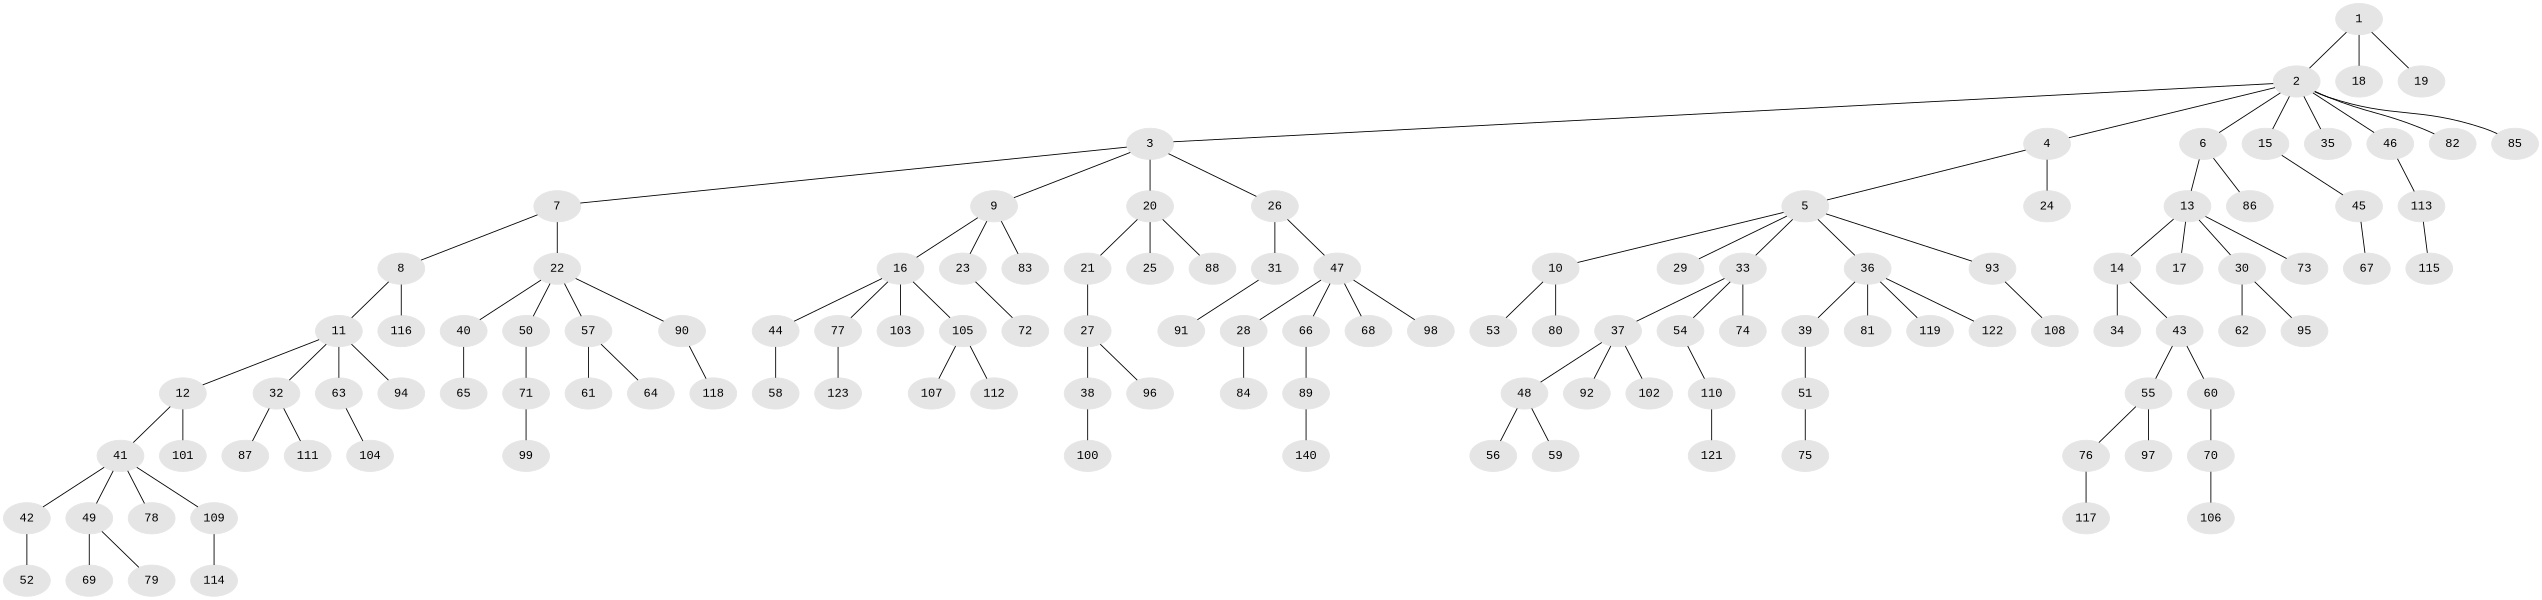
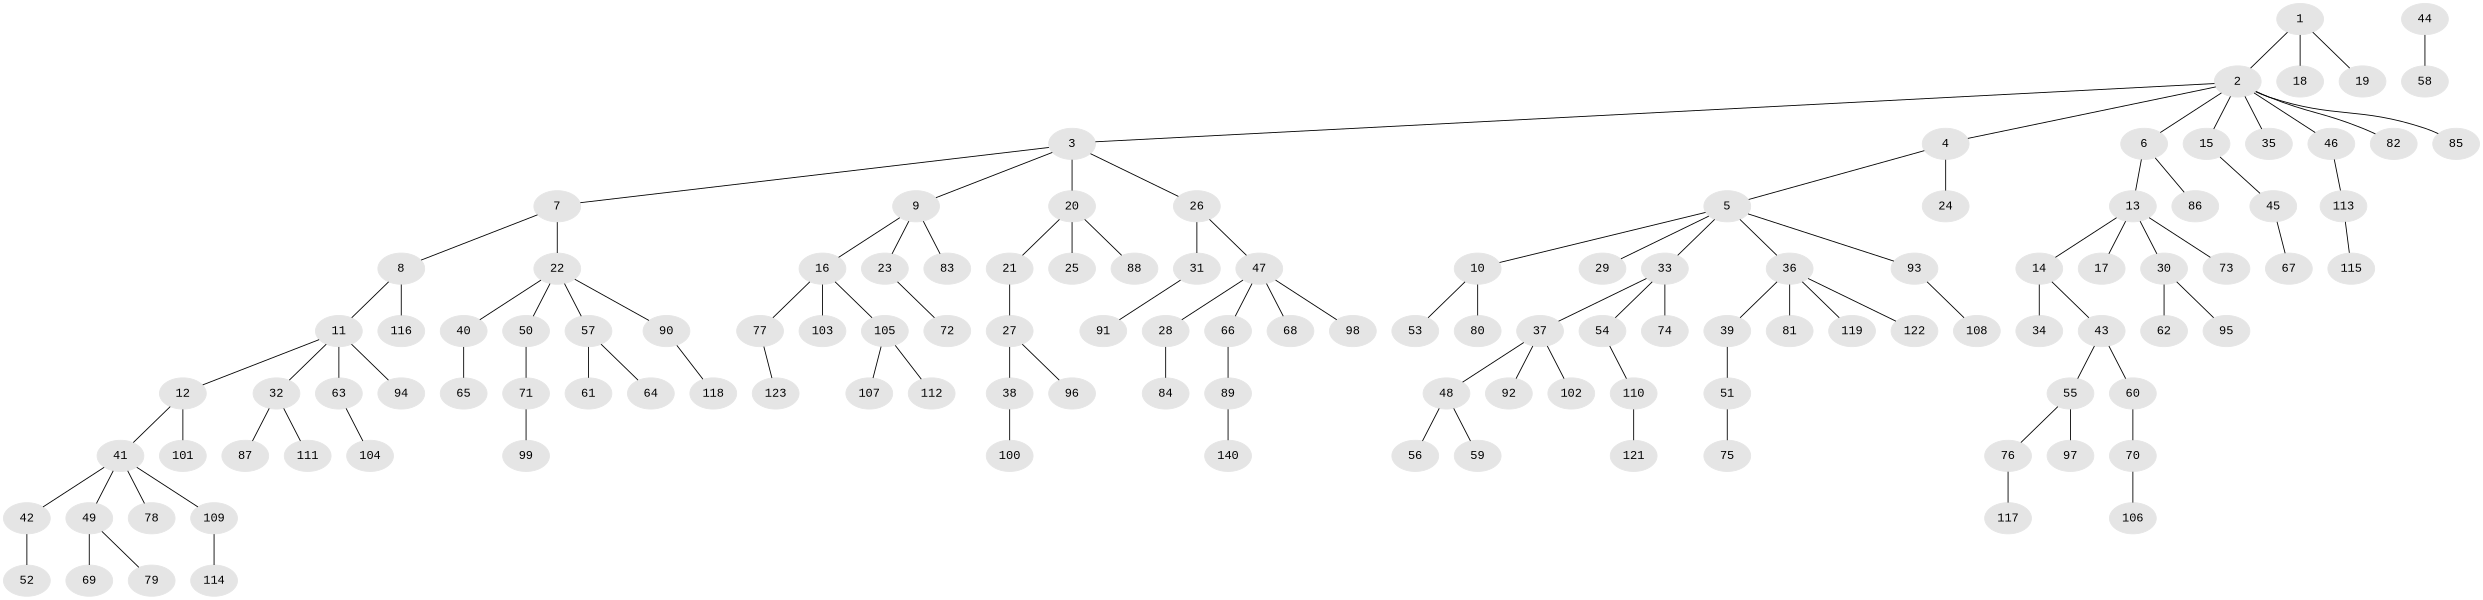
(838, 300) -> none
